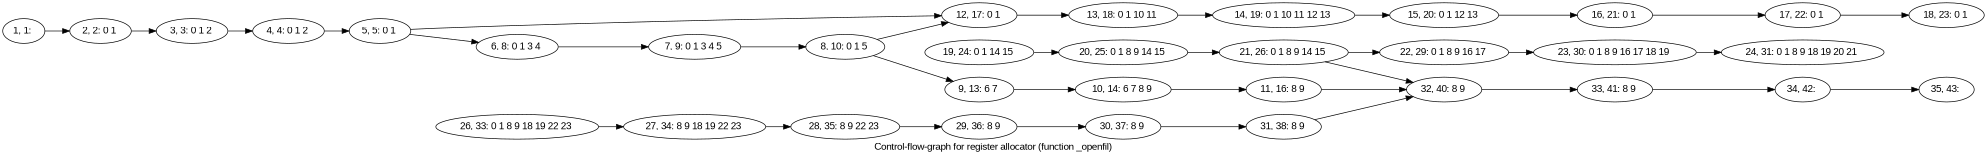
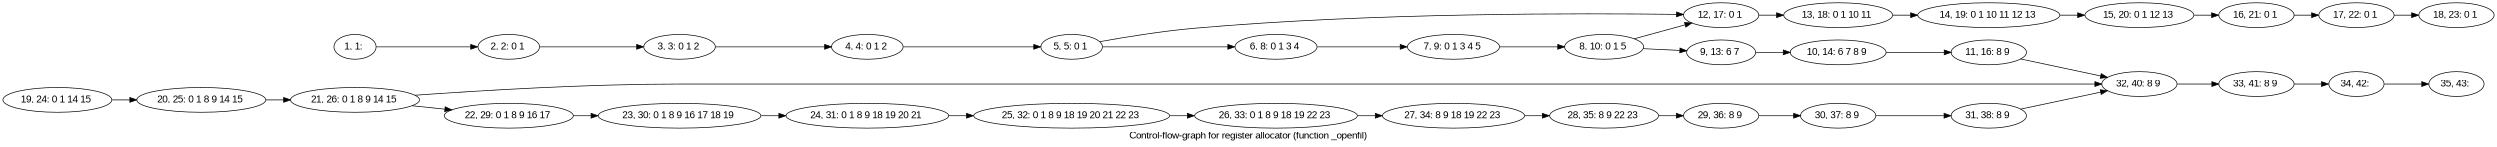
none -> (1072, 116)
